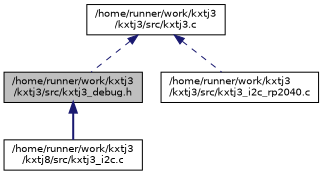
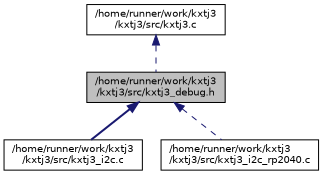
(202, 57) -> (202, 124)
(73, 155) -> (73, 155)
